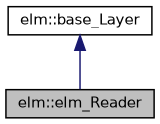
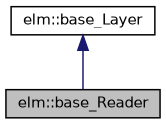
(80, 104) -> (83, 104)
